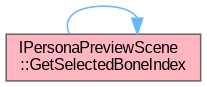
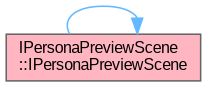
(103, 58) -> (103, 58)
